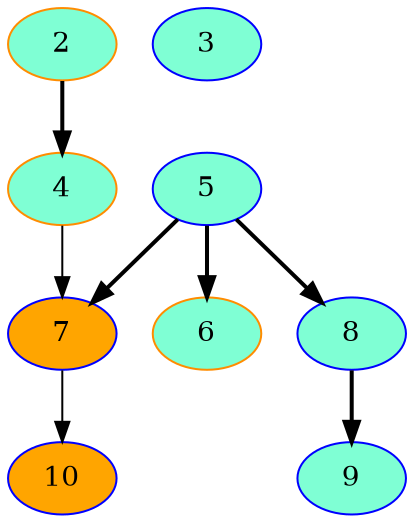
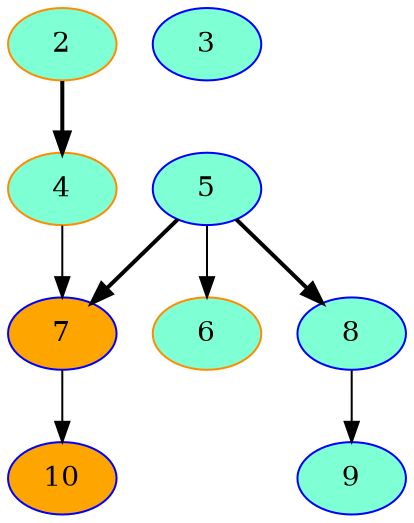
(207, 251) -> (207, 251)
(352, 396) -> (352, 396)
